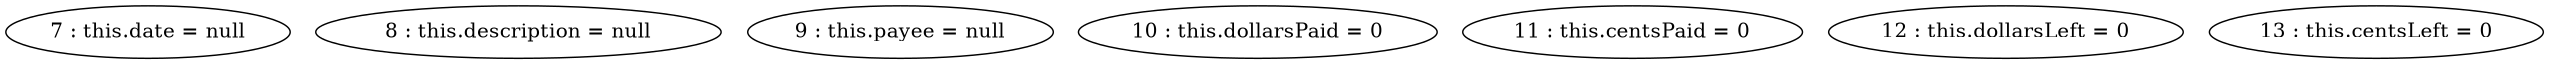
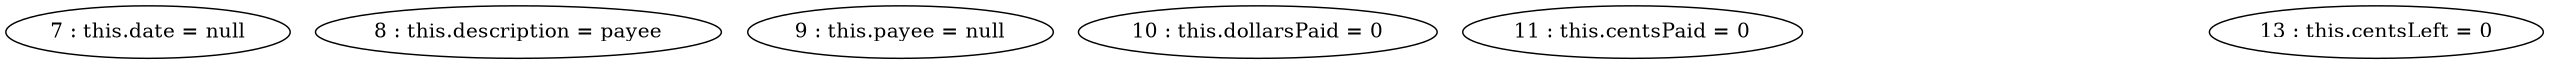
(518, 32) -> (518, 32)
(2006, 32) -> none
